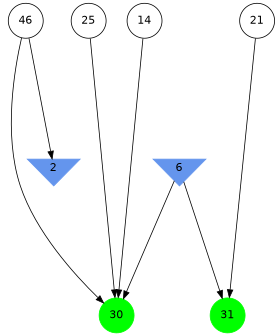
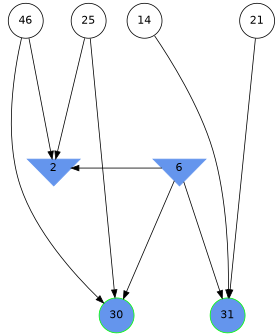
none -> (71, 95)
(131, 164) -> (214, 156)
none -> (120, 168)
(117, 315) -> (117, 315)
(228, 315) -> (228, 315)
